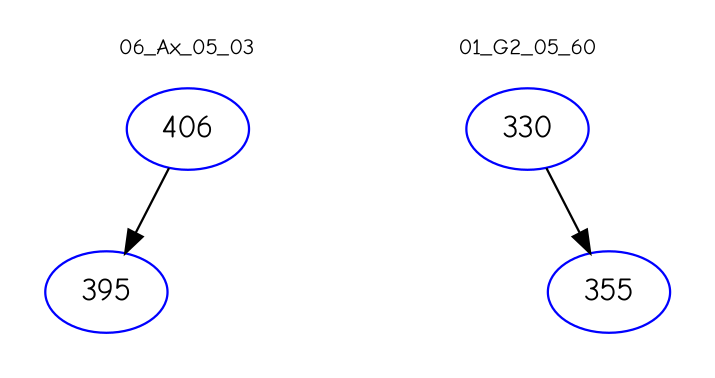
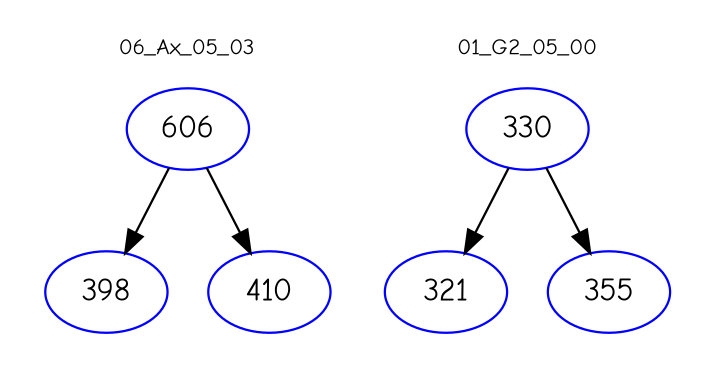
(527, 49) -> (527, 49)
(188, 129) -> (188, 129)
(106, 292) -> (106, 292)
none -> (269, 292)
none -> (446, 292)
